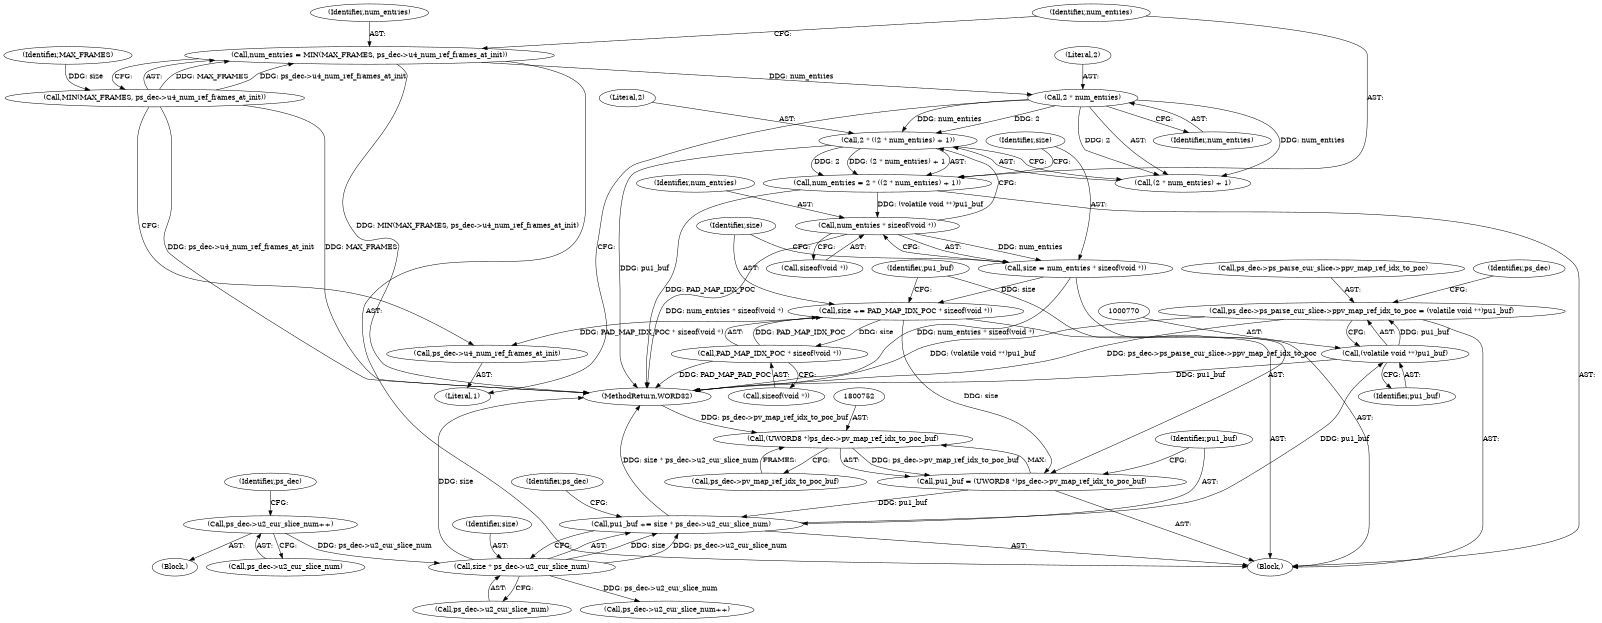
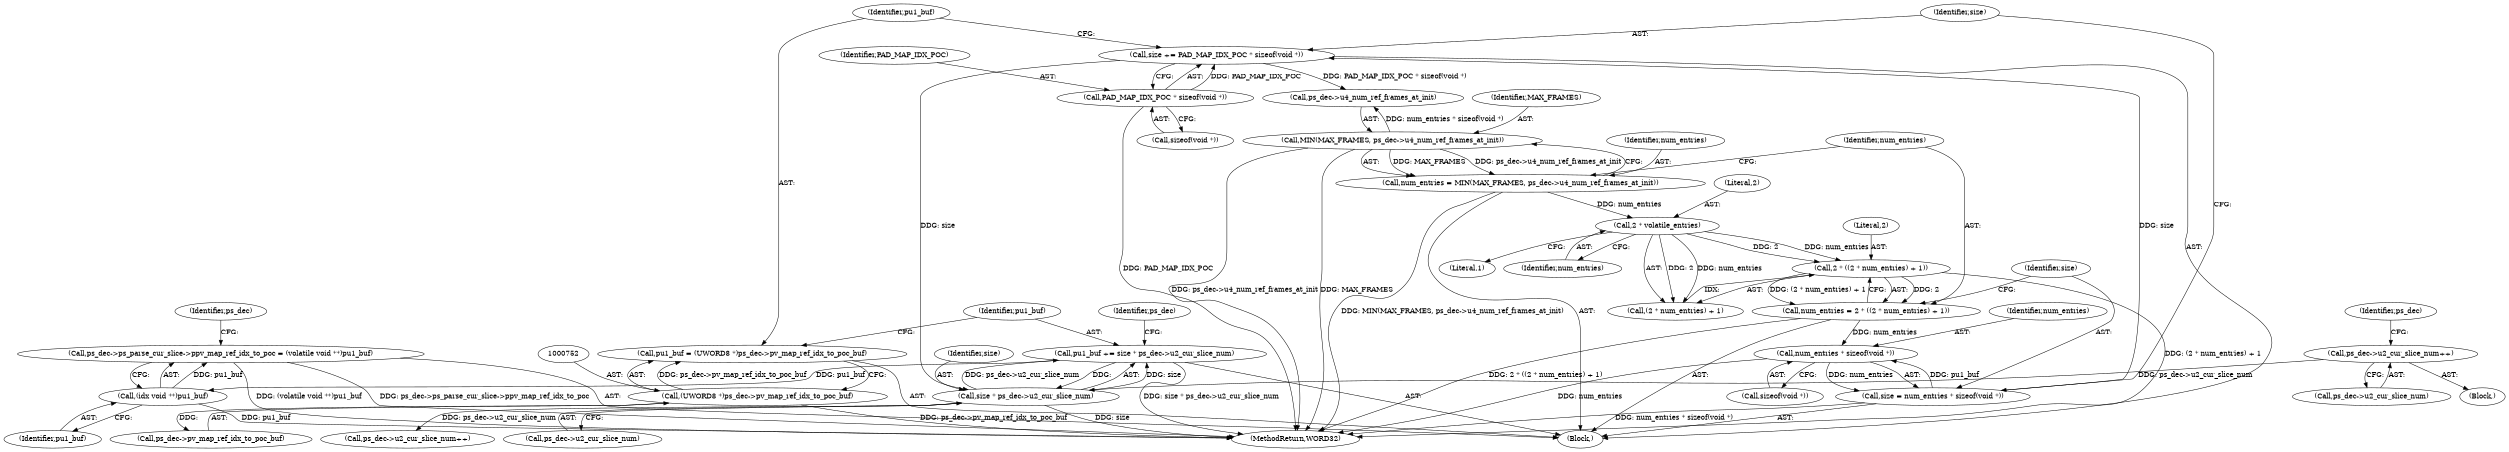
none -> (894, 55)
(86, 77) -> (1527, 119)
(1083, 98) -> (1657, 226)
(1008, 162) -> (1713, 290)
(1039, 162) -> (1756, 290)
(997, 188) -> (1868, 292)
(930, 205) -> (1885, 333)
(152, 226) -> (1445, 119)
(912, 247) -> (1954, 375)
(645, 269) -> (2213, 354)
(1323, 269) -> none
(710, 290) -> (1546, 375)
(725, 311) -> (1590, 397)
(1124, 311) -> none
(876, 333) -> (1166, 77)
(1395, 354) -> (163, 397)
(476, 373) -> (1362, 119)
(725, 375) -> (1168, 269)
(859, 397) -> (564, 354)
(965, 406) -> (920, 153)
(705, 423) -> (939, 423)
(781, 461) -> (221, 418)
(822, 461) -> (190, 418)
(1038, 461) -> (879, 375)
(857, 503) -> none
(564, 546) -> (1103, 375)
